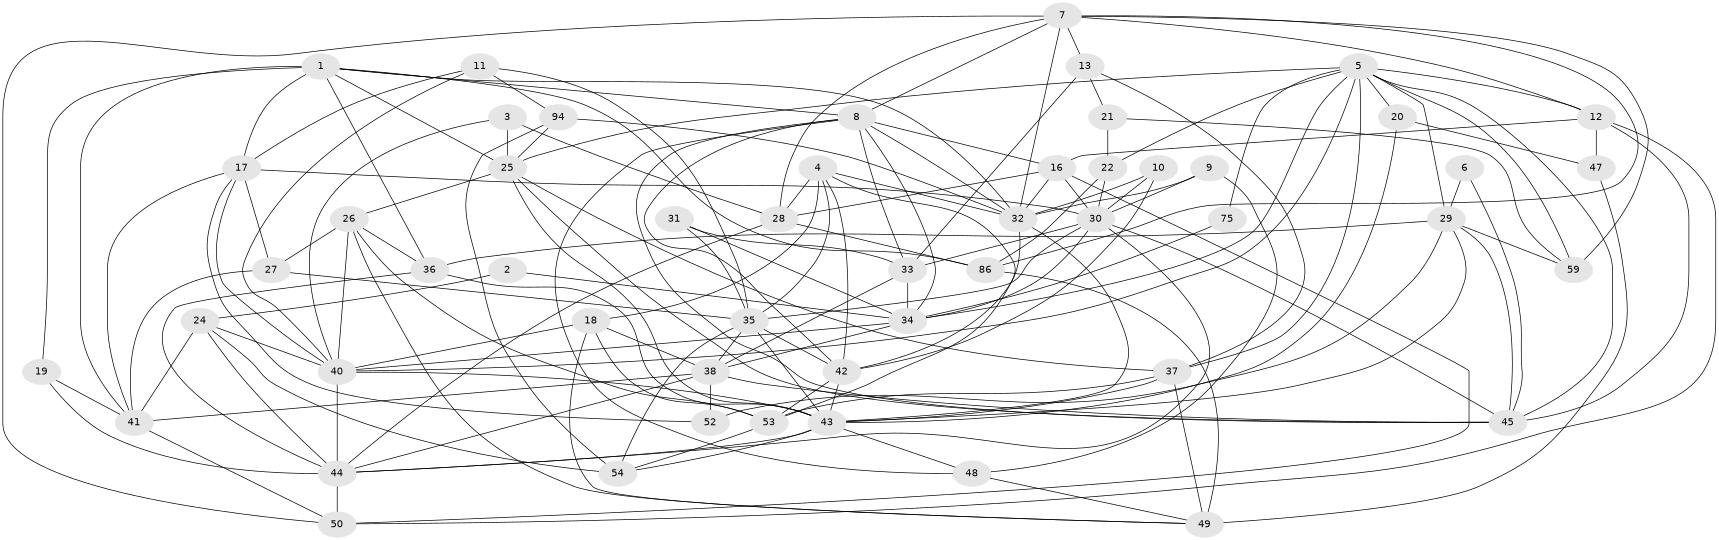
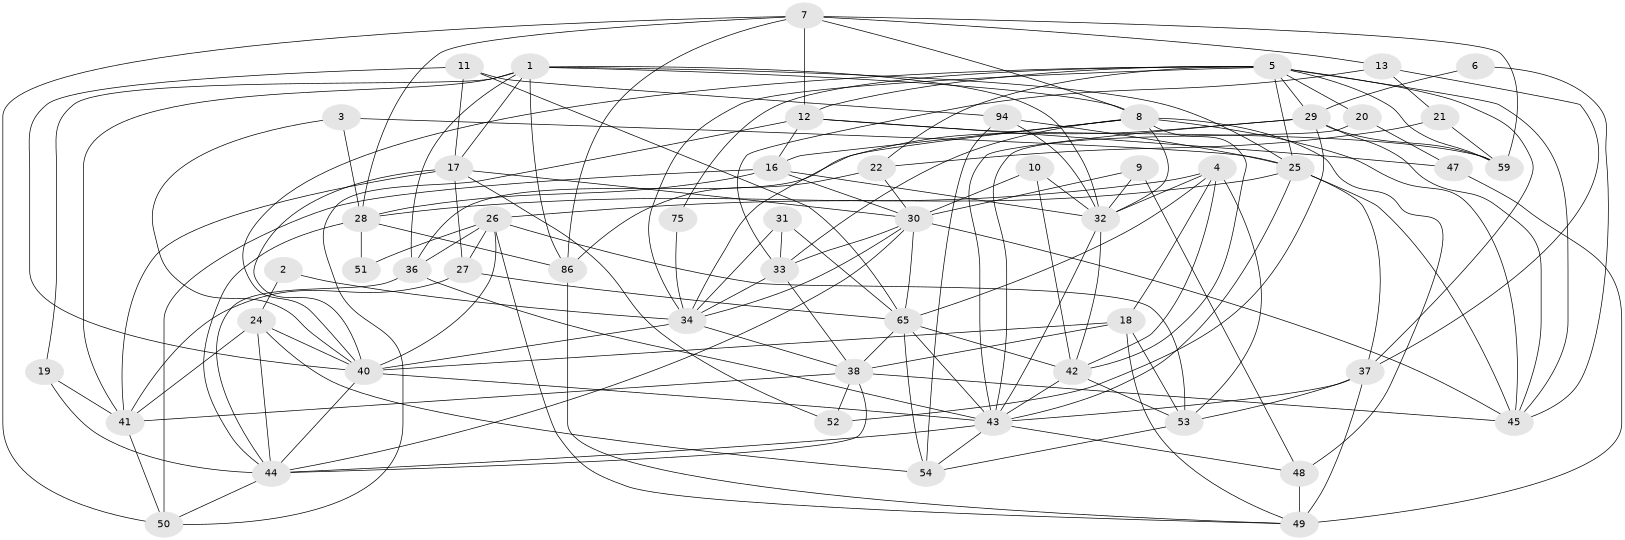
(1042, 108) -> none
none -> (361, 270)
(1686, 302) -> (1158, 134)
(749, 321) -> (903, 321)
